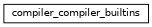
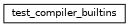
(76, 14) -> (65, 14)
